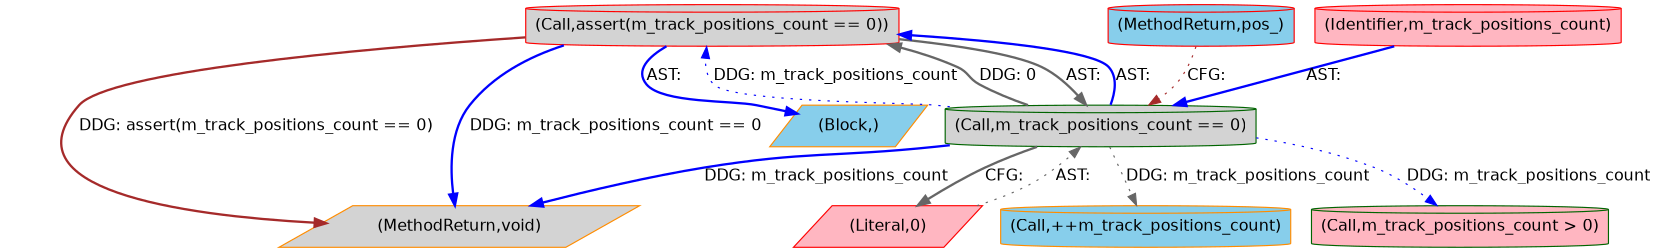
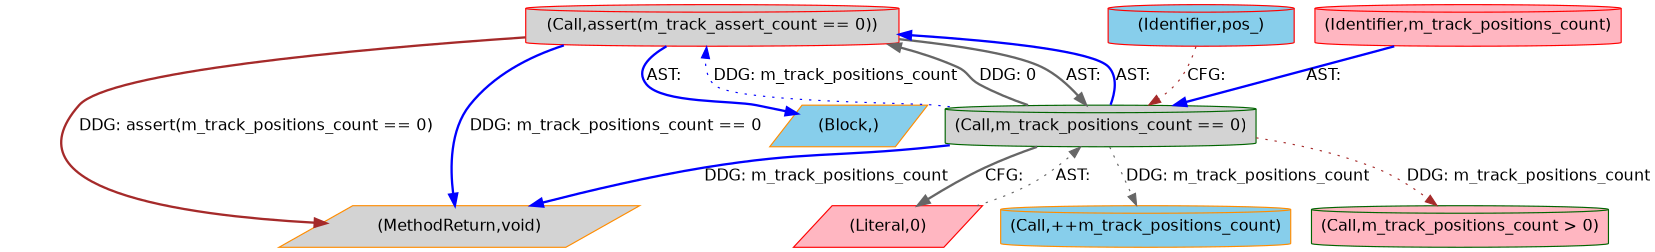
(712, 25) -> (712, 25)
(1201, 25) -> (1201, 25)
(1346, 158) -> (1346, 158)
